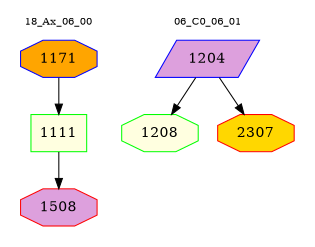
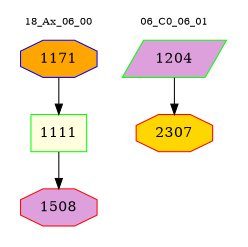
(207, 59) -> (174, 59)
(160, 133) -> none
